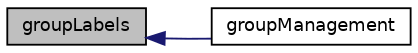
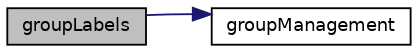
(188, 39) -> (170, 14)
